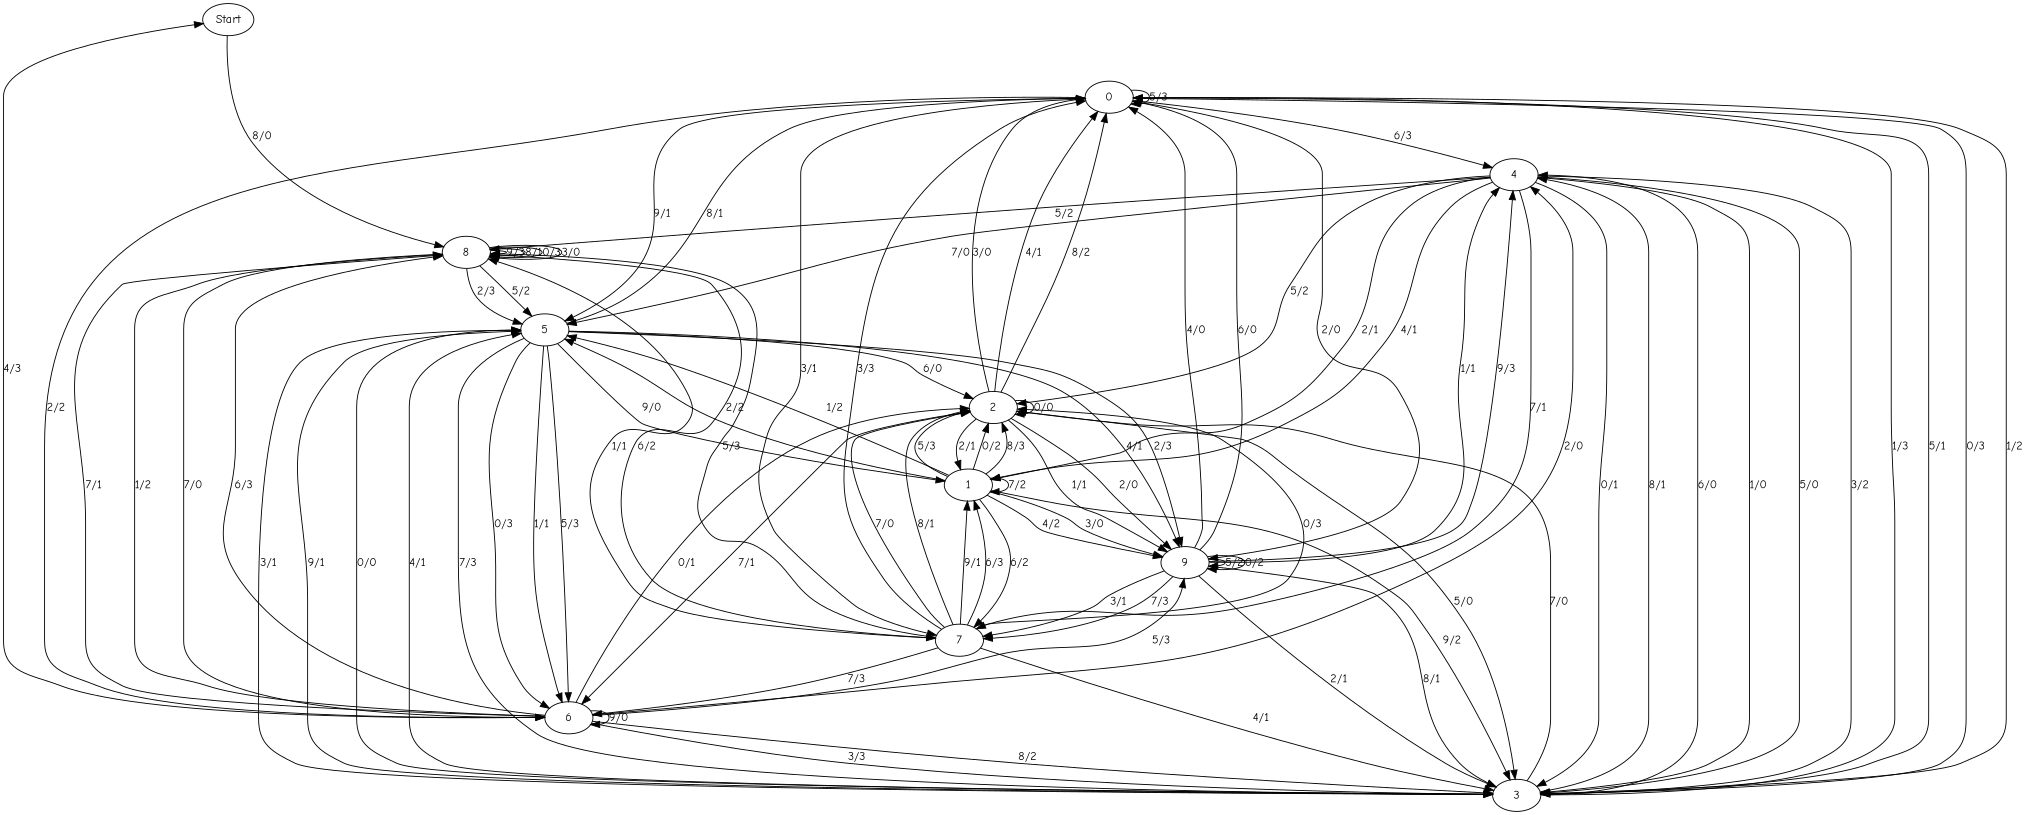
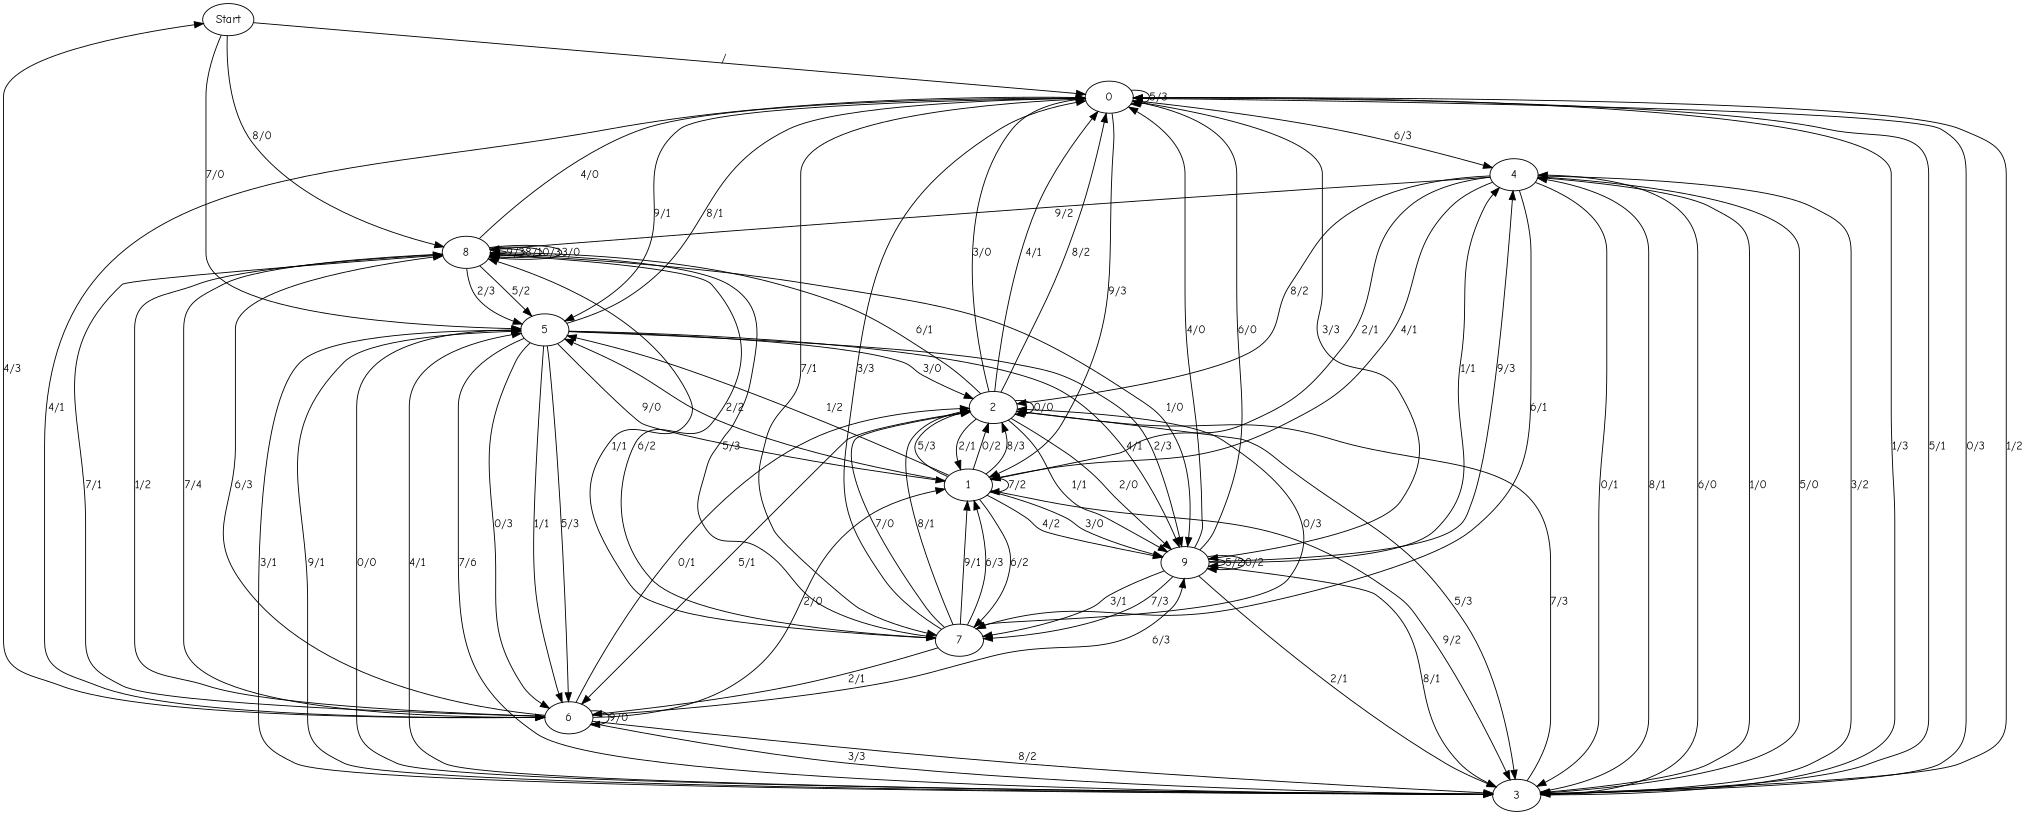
none -> (665, 58)
none -> (635, 132)
(1065, 214) -> (1065, 214)
(1052, 224) -> (241, 291)
none -> (792, 288)
(1300, 291) -> (1300, 291)
none -> (902, 299)
none -> (1105, 314)
(1331, 330) -> (1331, 330)
(809, 369) -> (809, 369)
(933, 369) -> (933, 369)
(57, 407) -> (57, 407)
(1539, 407) -> (1539, 407)
(193, 485) -> (193, 485)
(468, 563) -> (468, 563)
(747, 563) -> (747, 563)
(1464, 601) -> (1464, 601)
(1560, 601) -> (1560, 601)
(1161, 640) -> (1161, 640)
(1243, 643) -> (784, 633)
(856, 679) -> (856, 679)
(1230, 726) -> none
